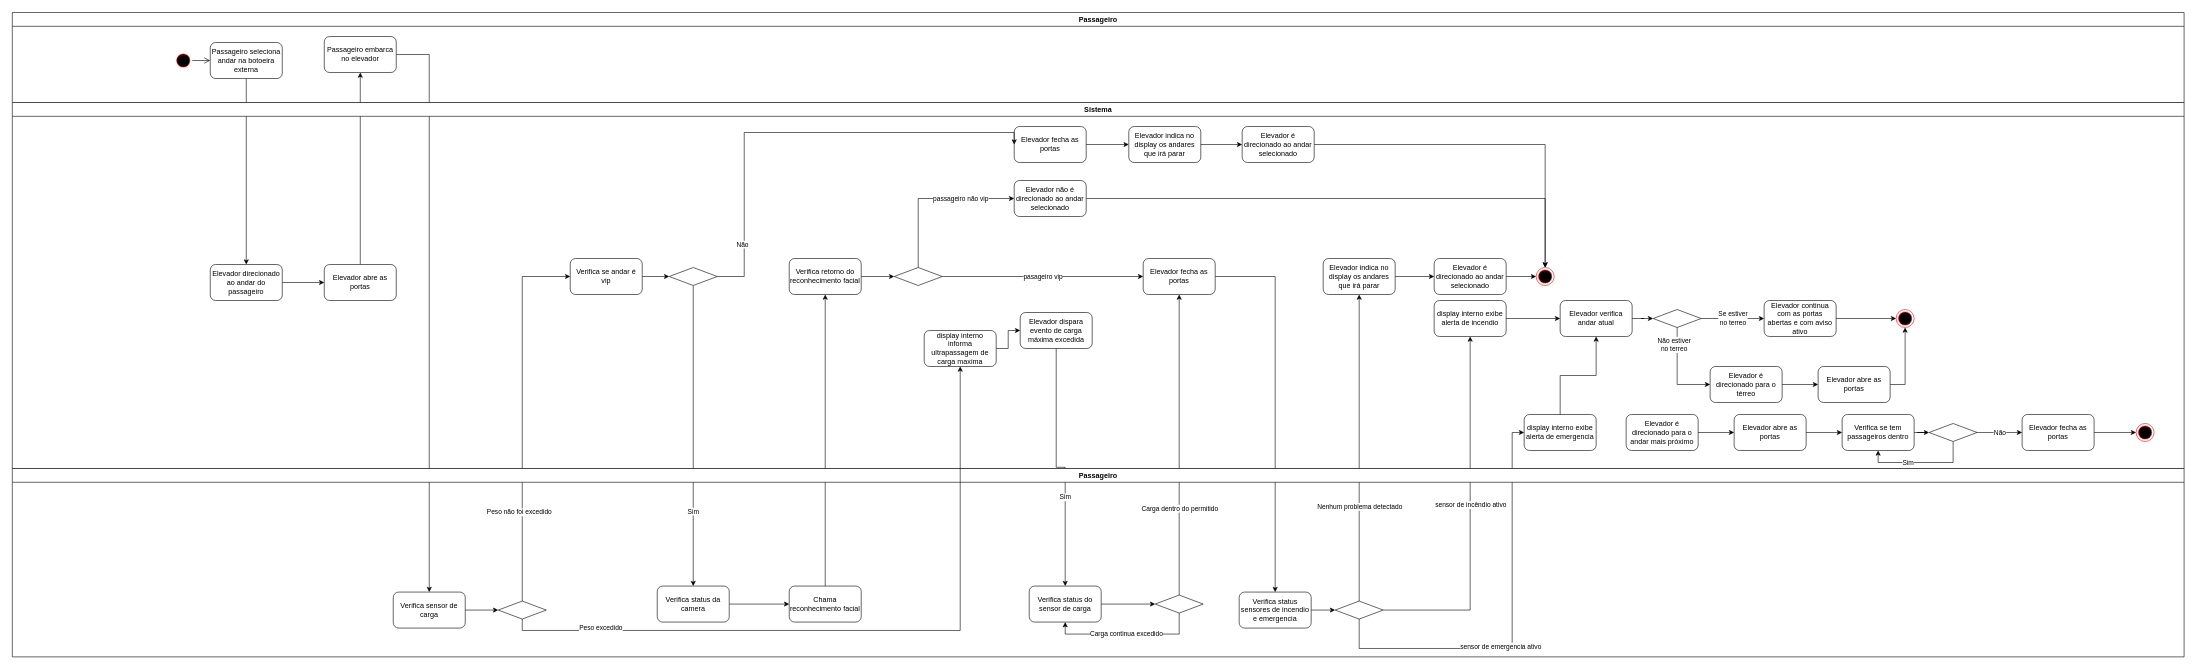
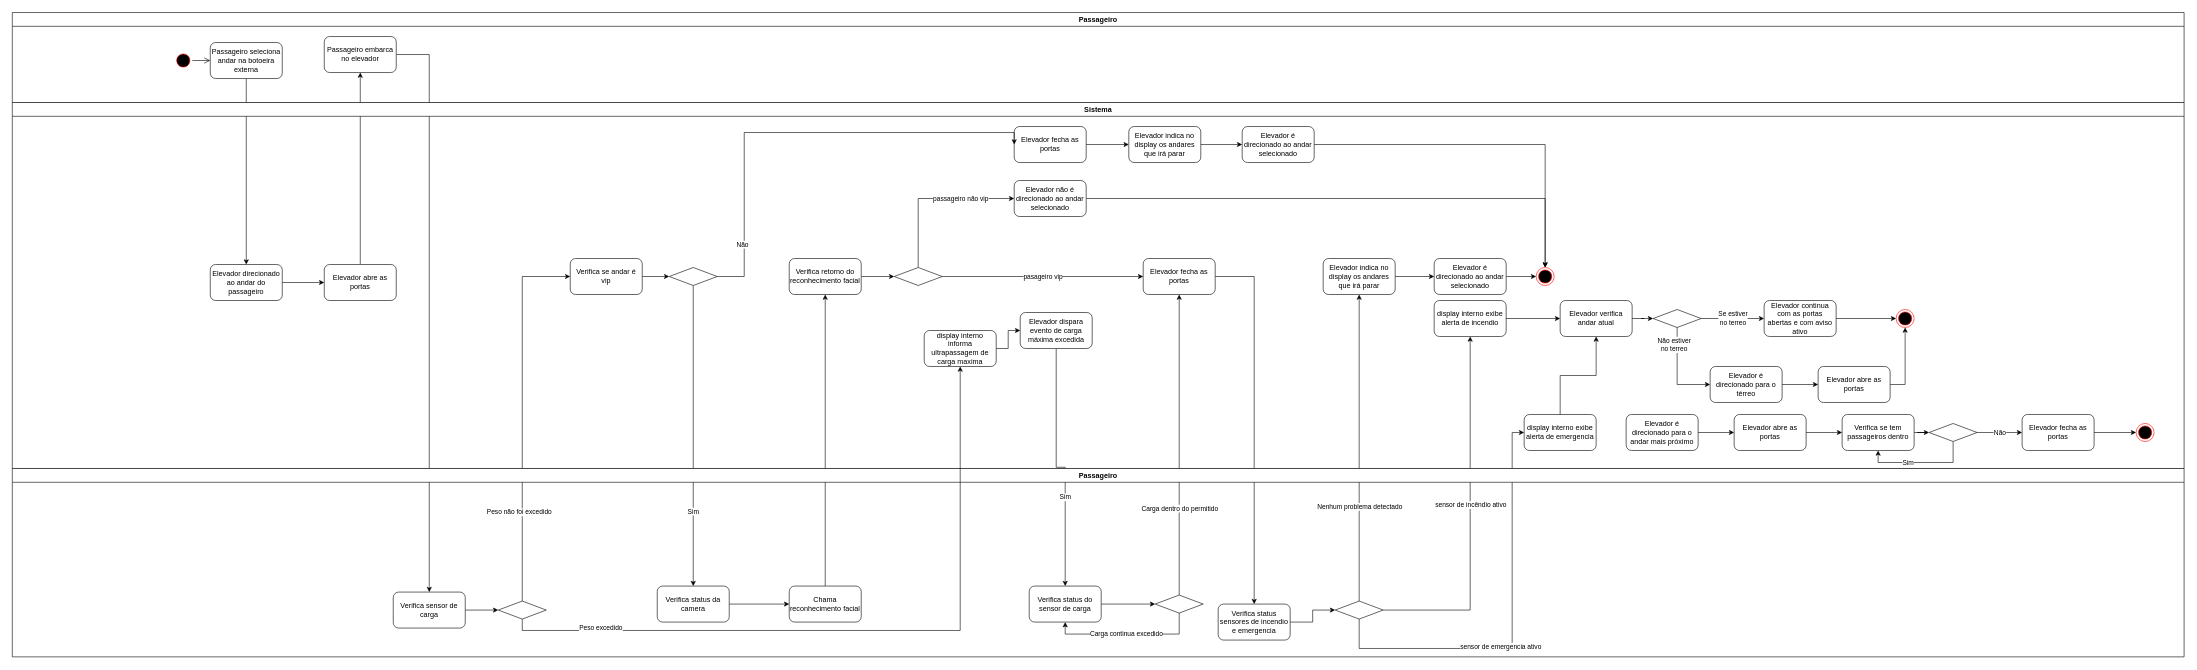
(1275, 610) -> (1254, 622)
